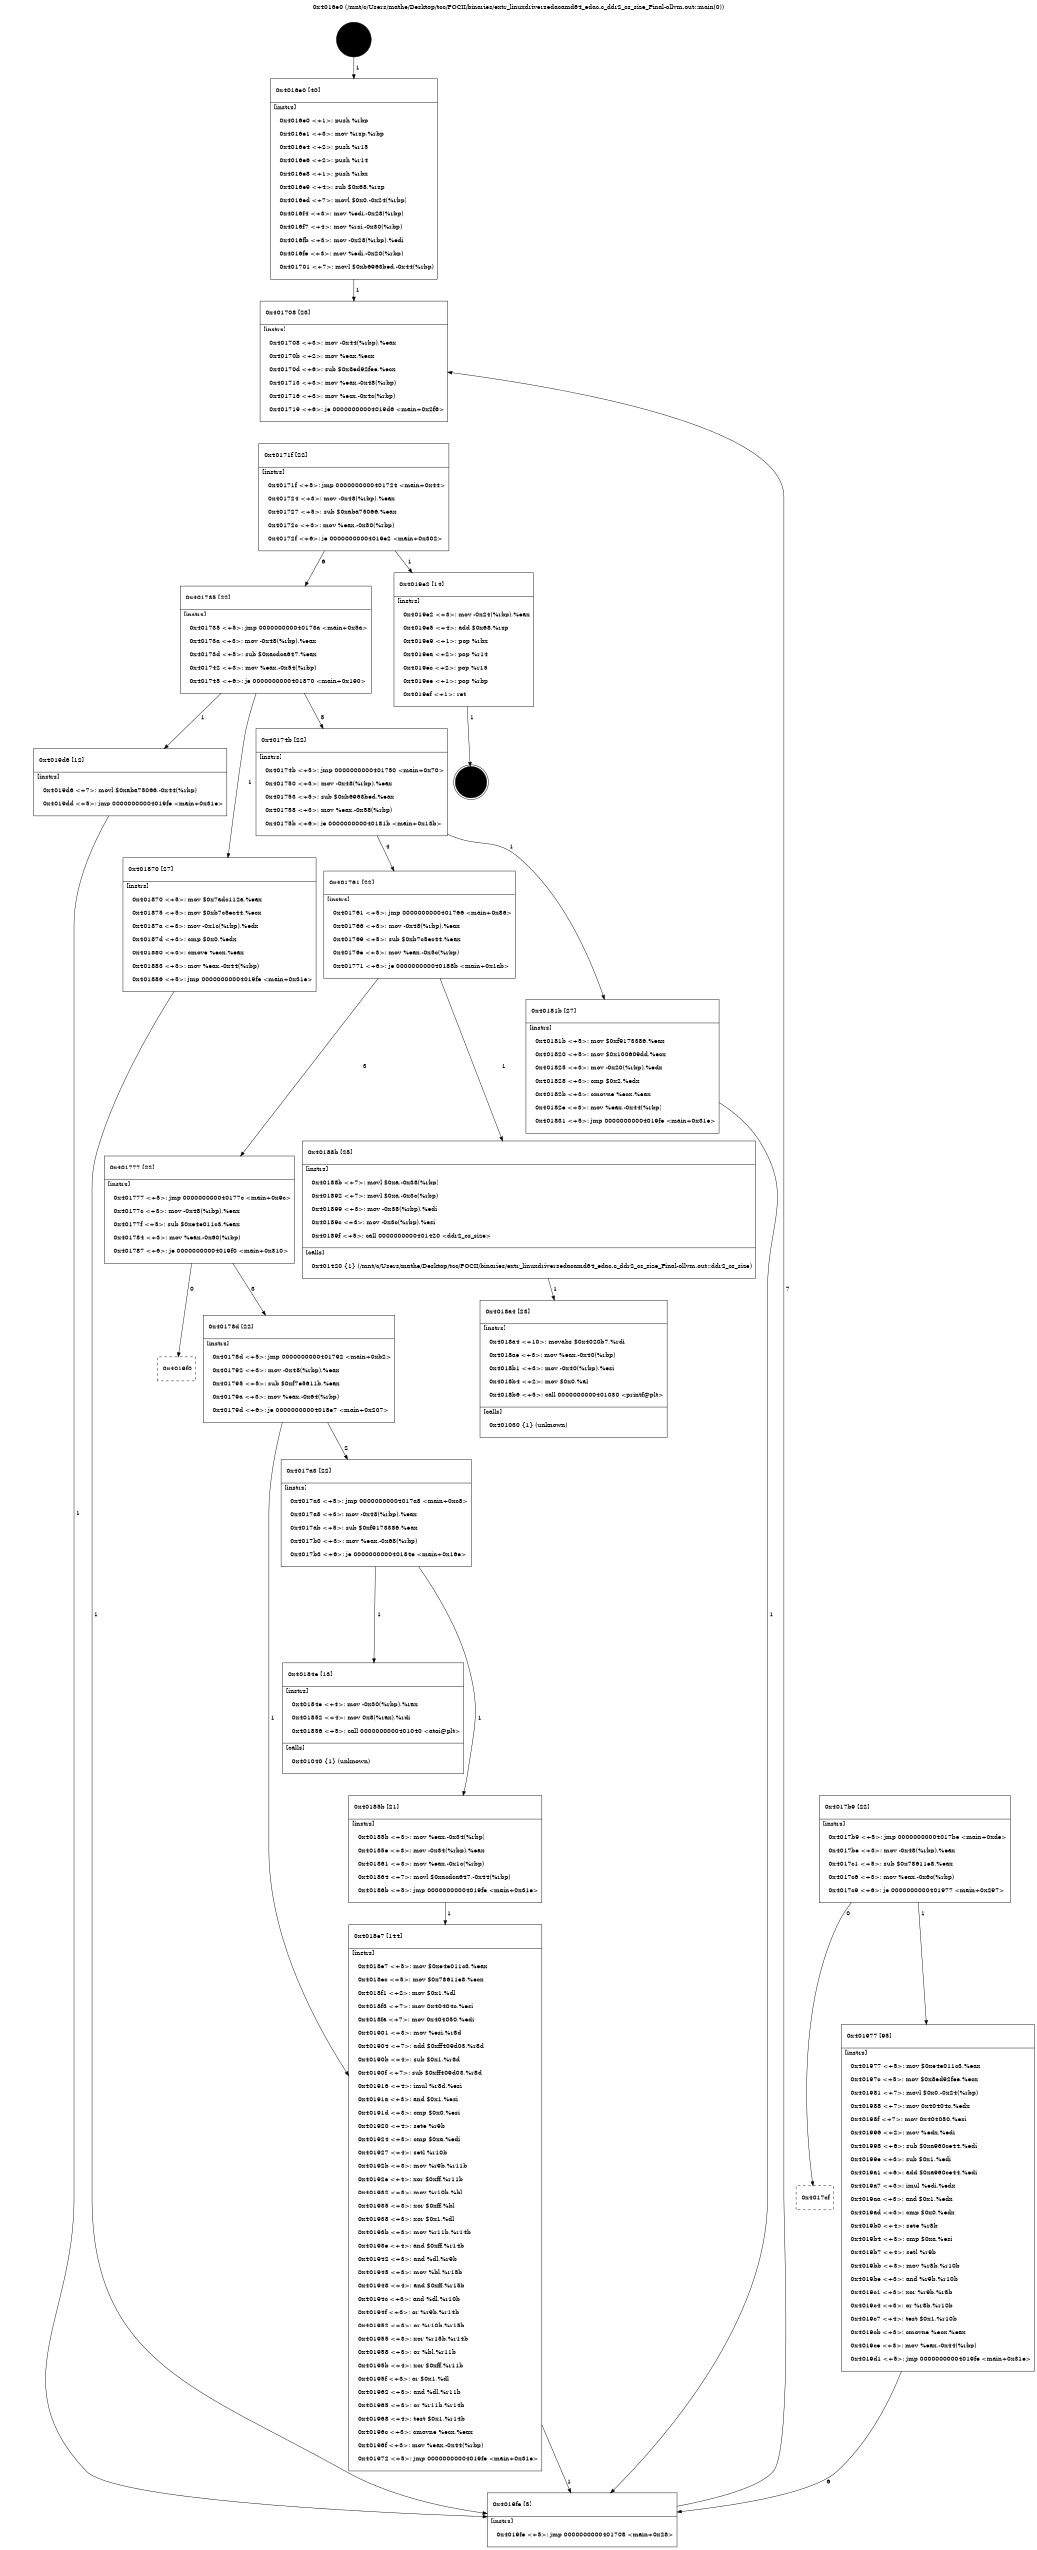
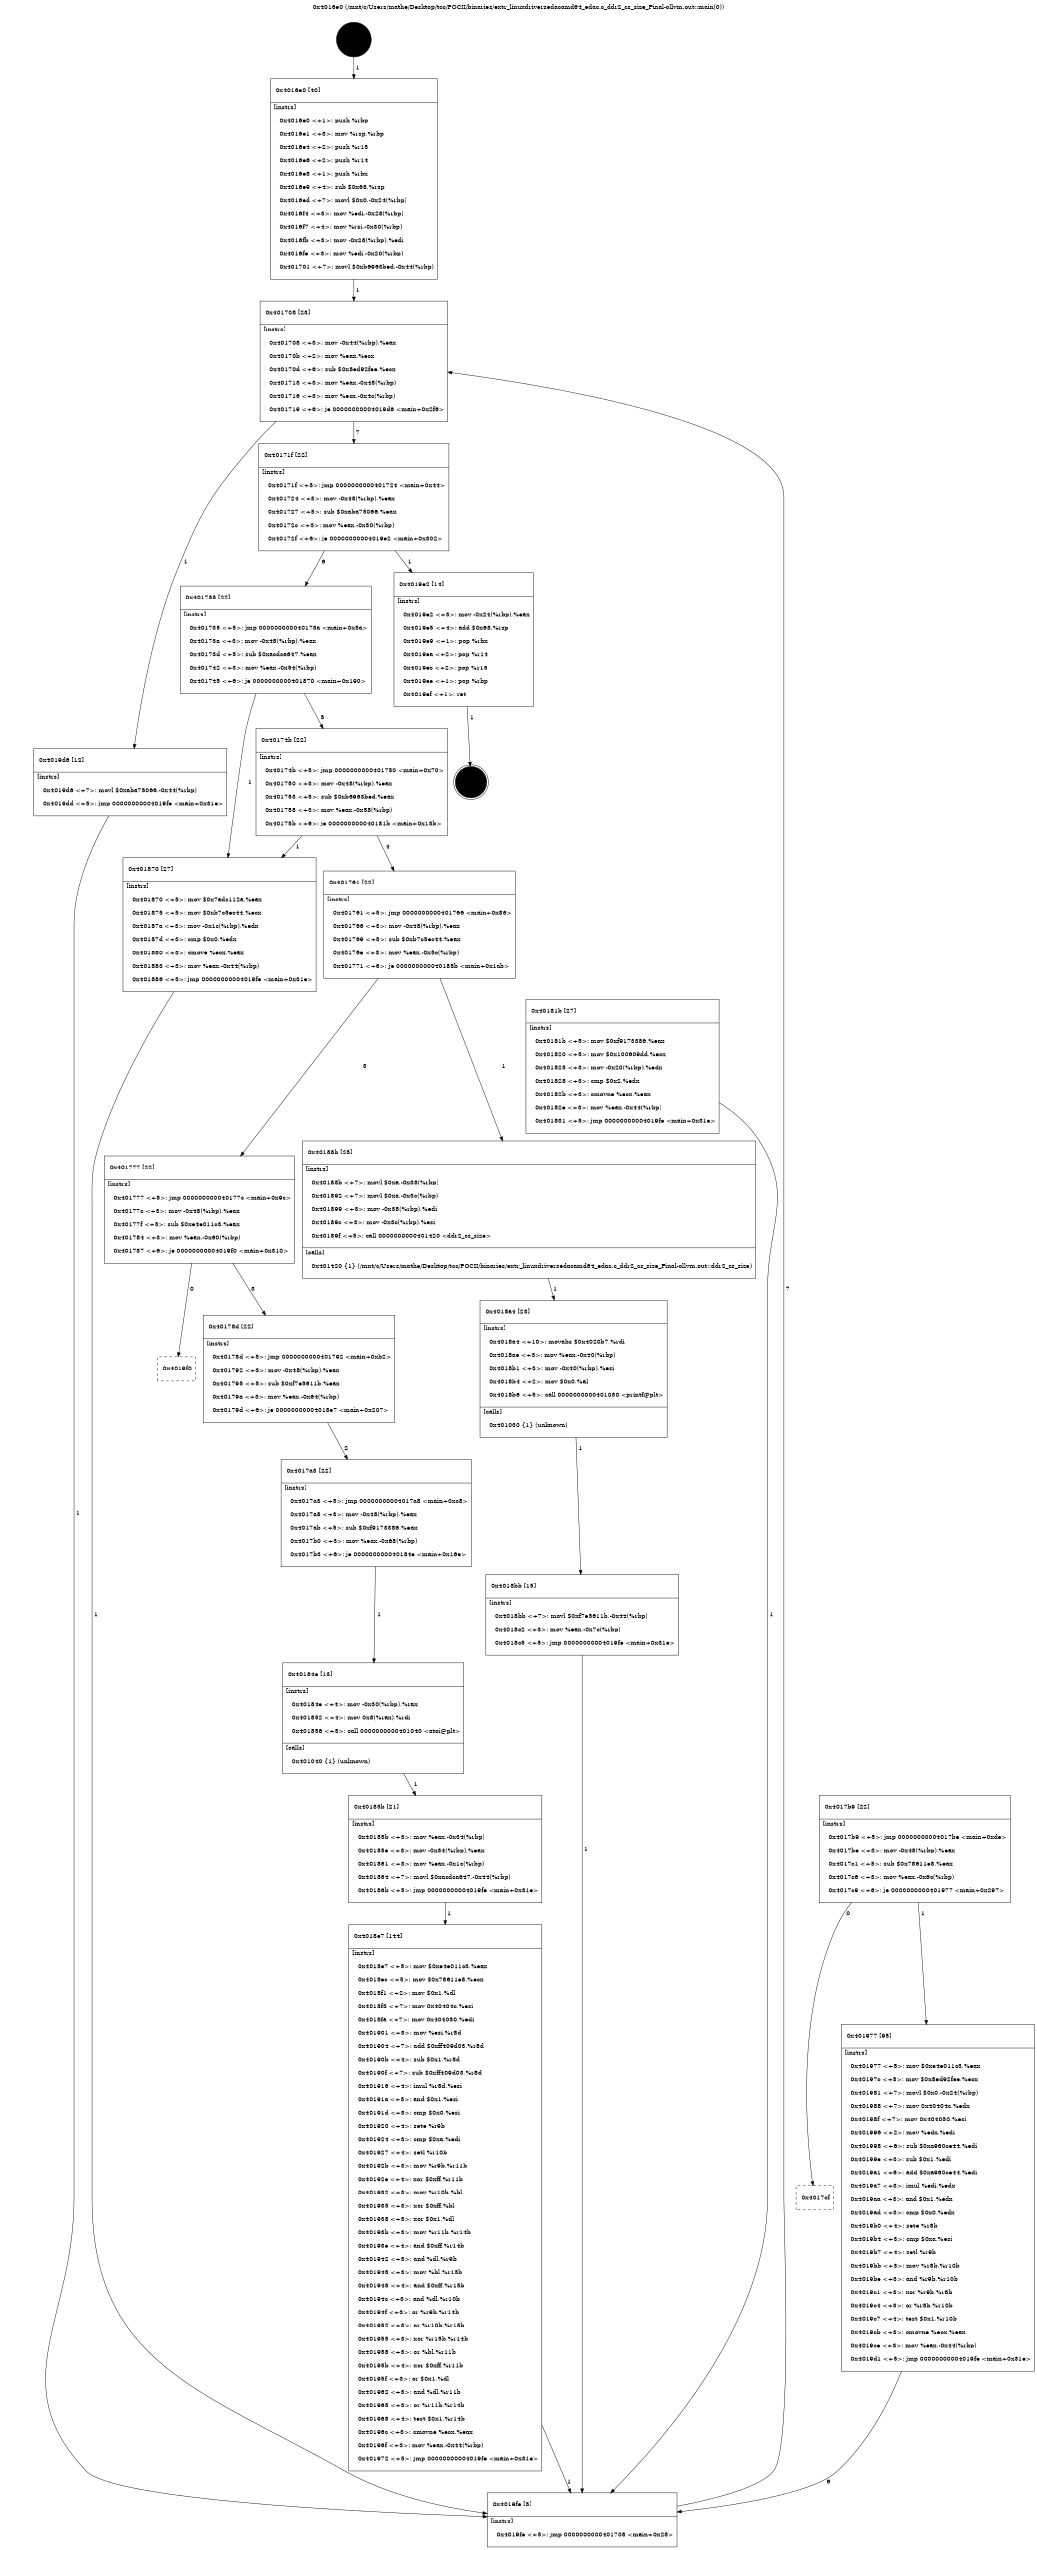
none -> (354, 430)
(194, 719) -> (177, 570)
(548, 889) -> (293, 845)
none -> (582, 1615)
(470, 1673) -> (409, 1783)
(269, 1755) -> none
